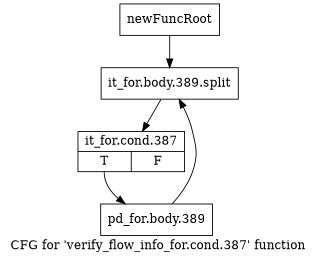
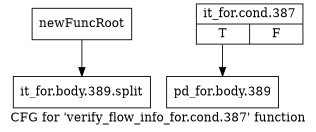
(154, 112) -> none
(196, 158) -> none
